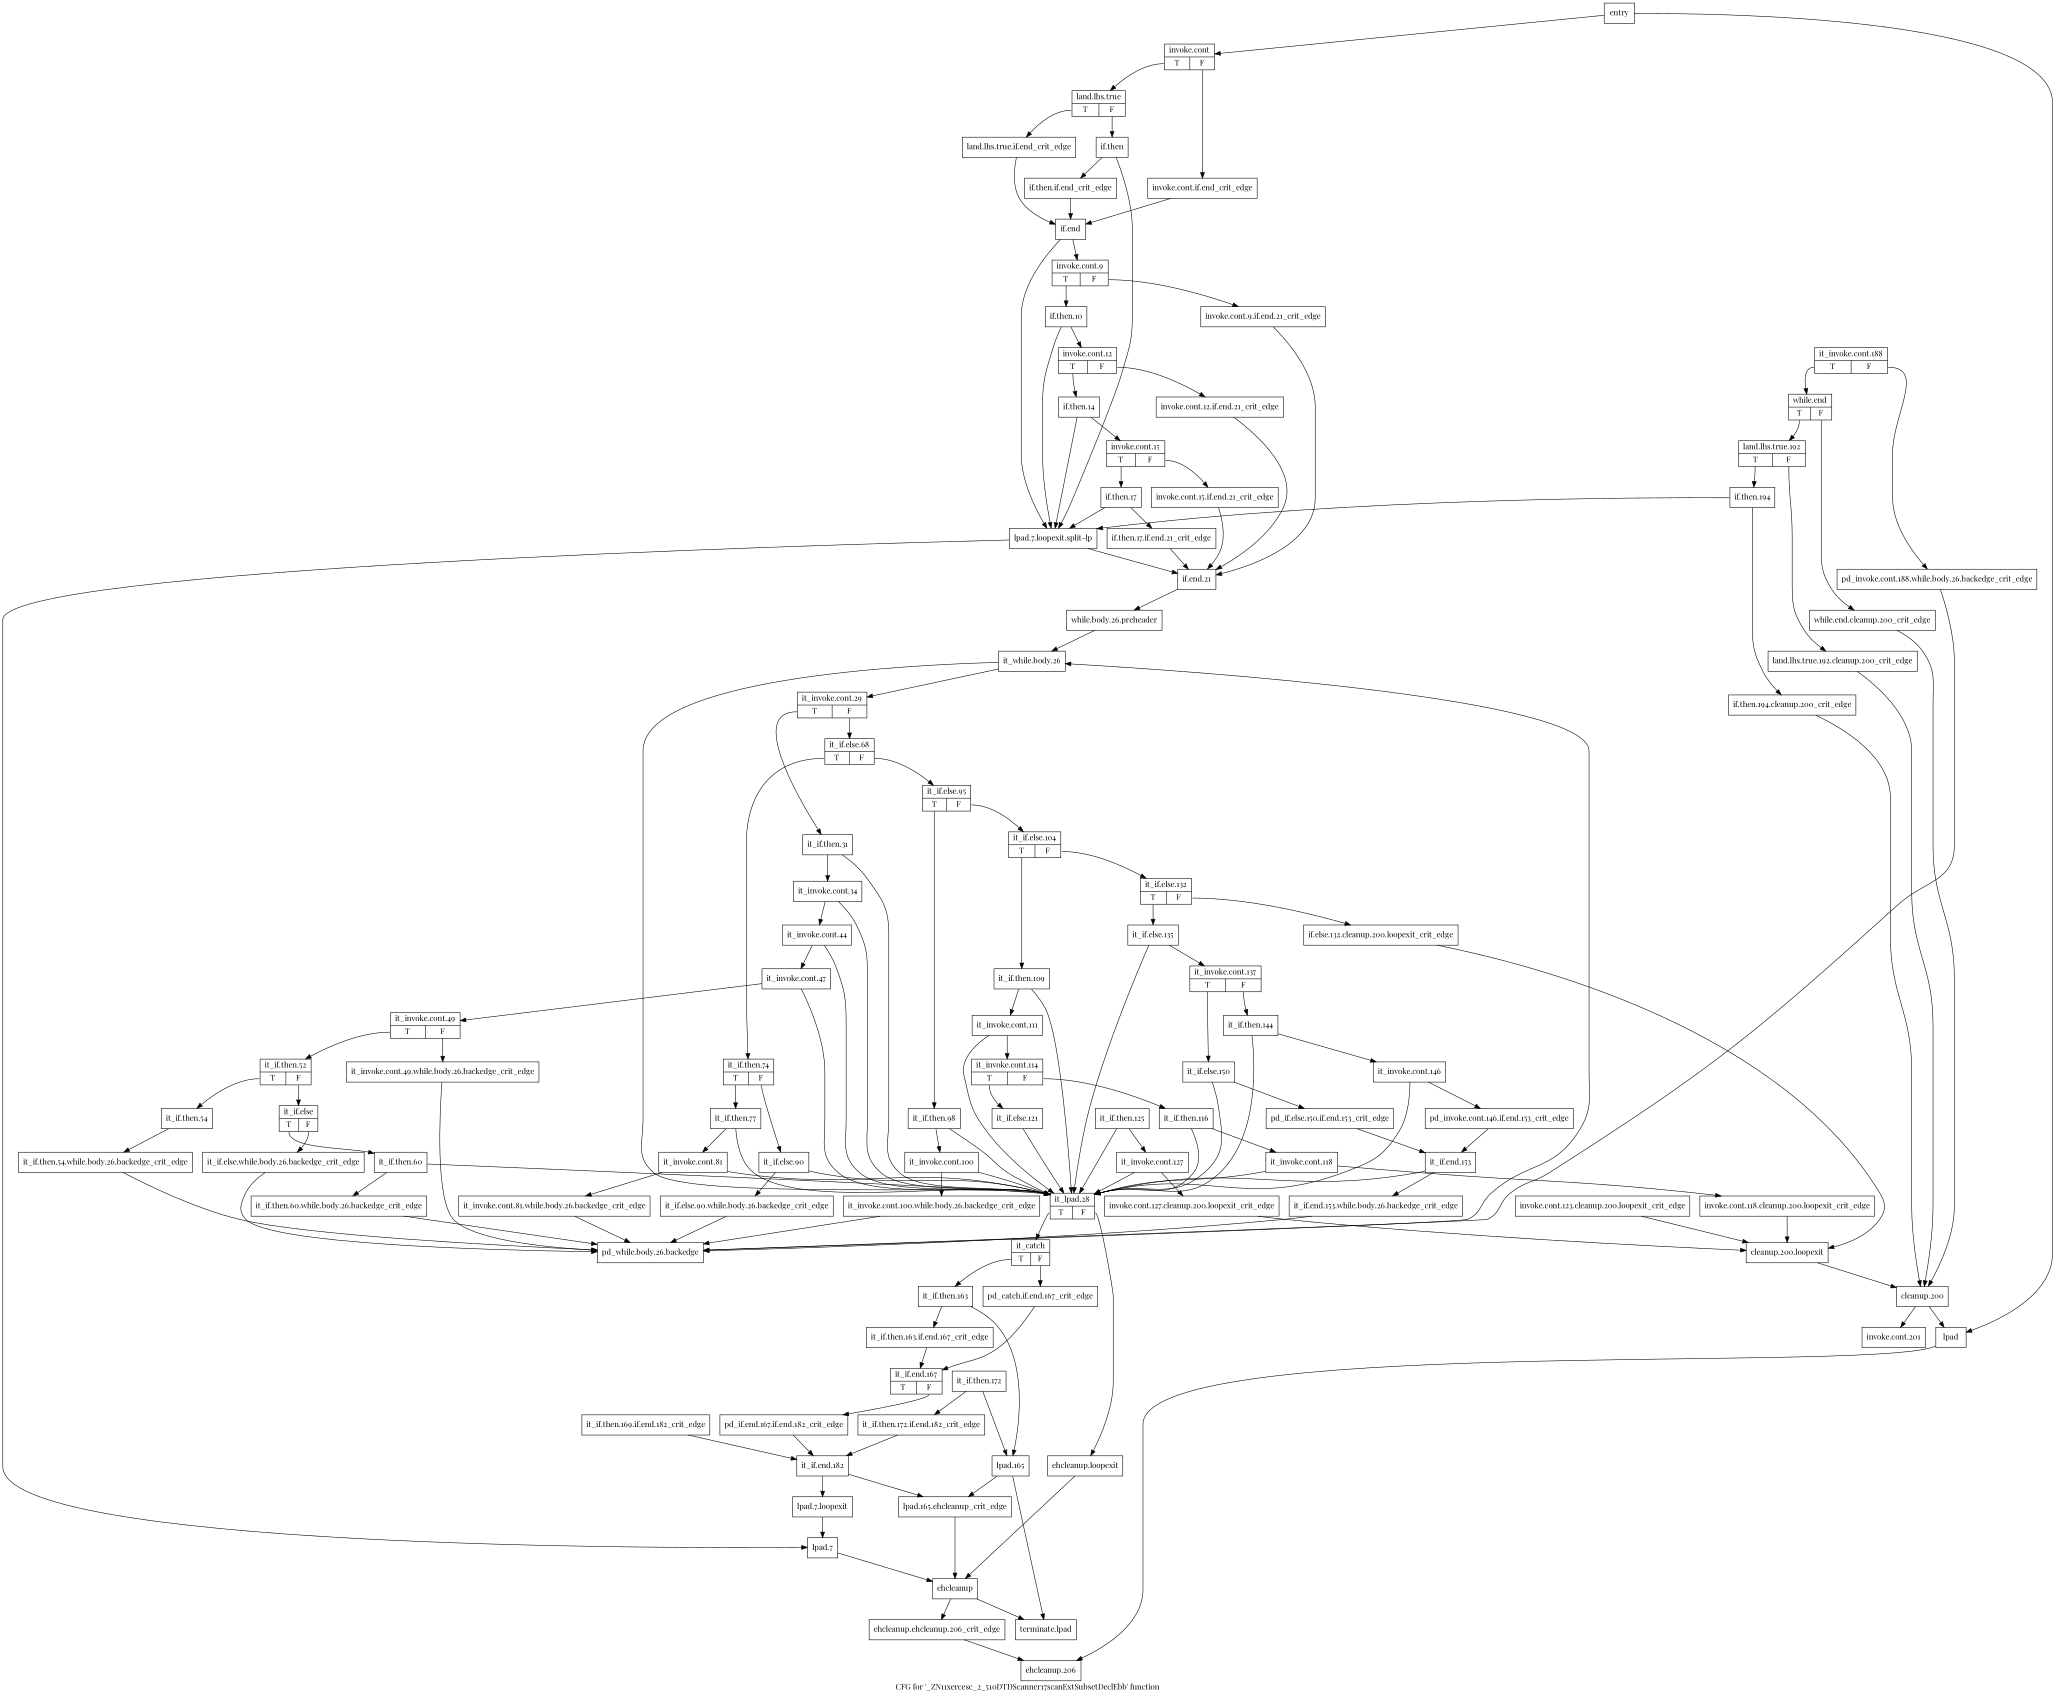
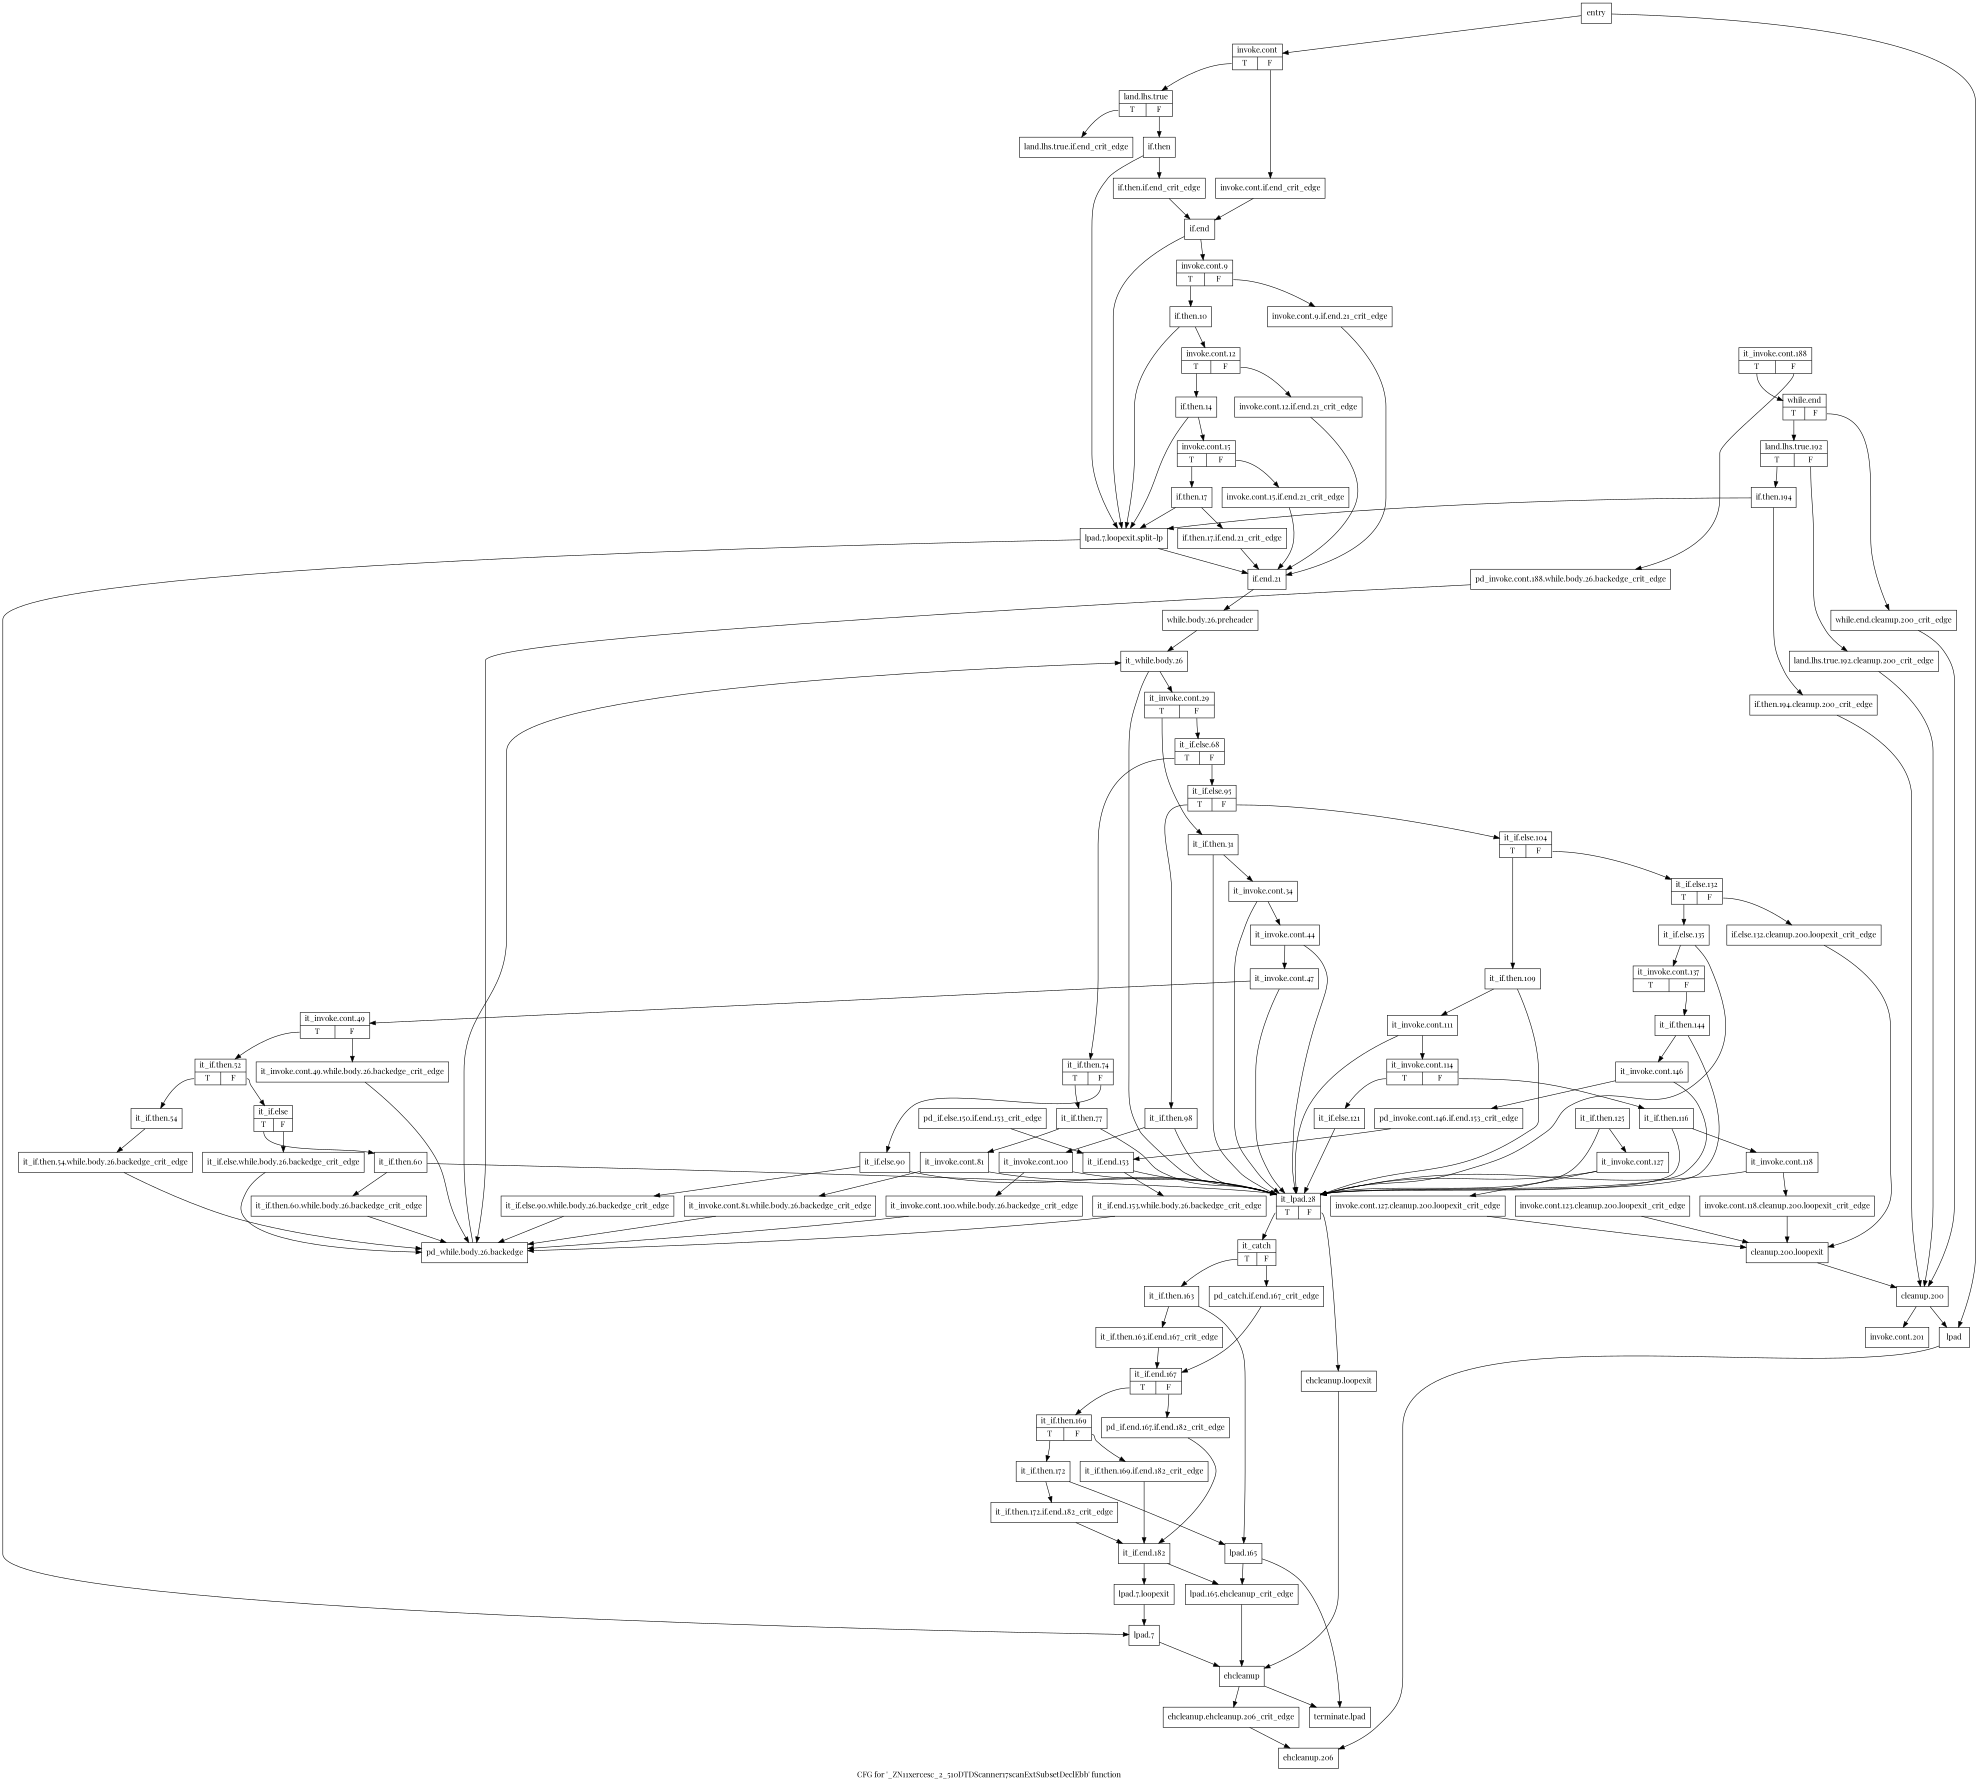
(1019, 197) -> none
(1209, 1072) -> none
none -> (1064, 1428)
